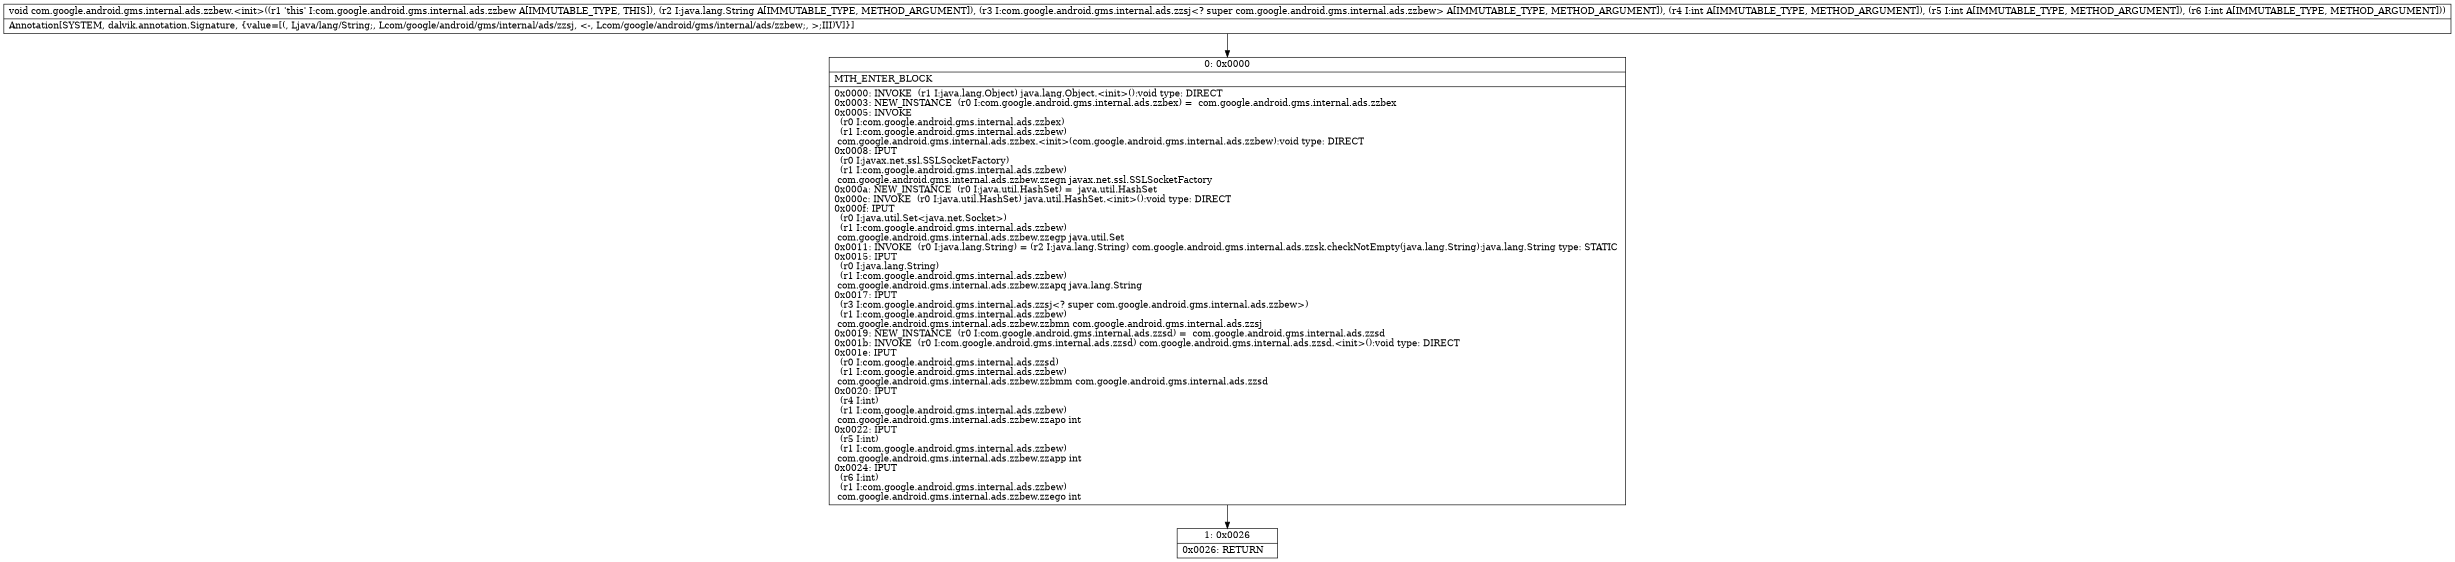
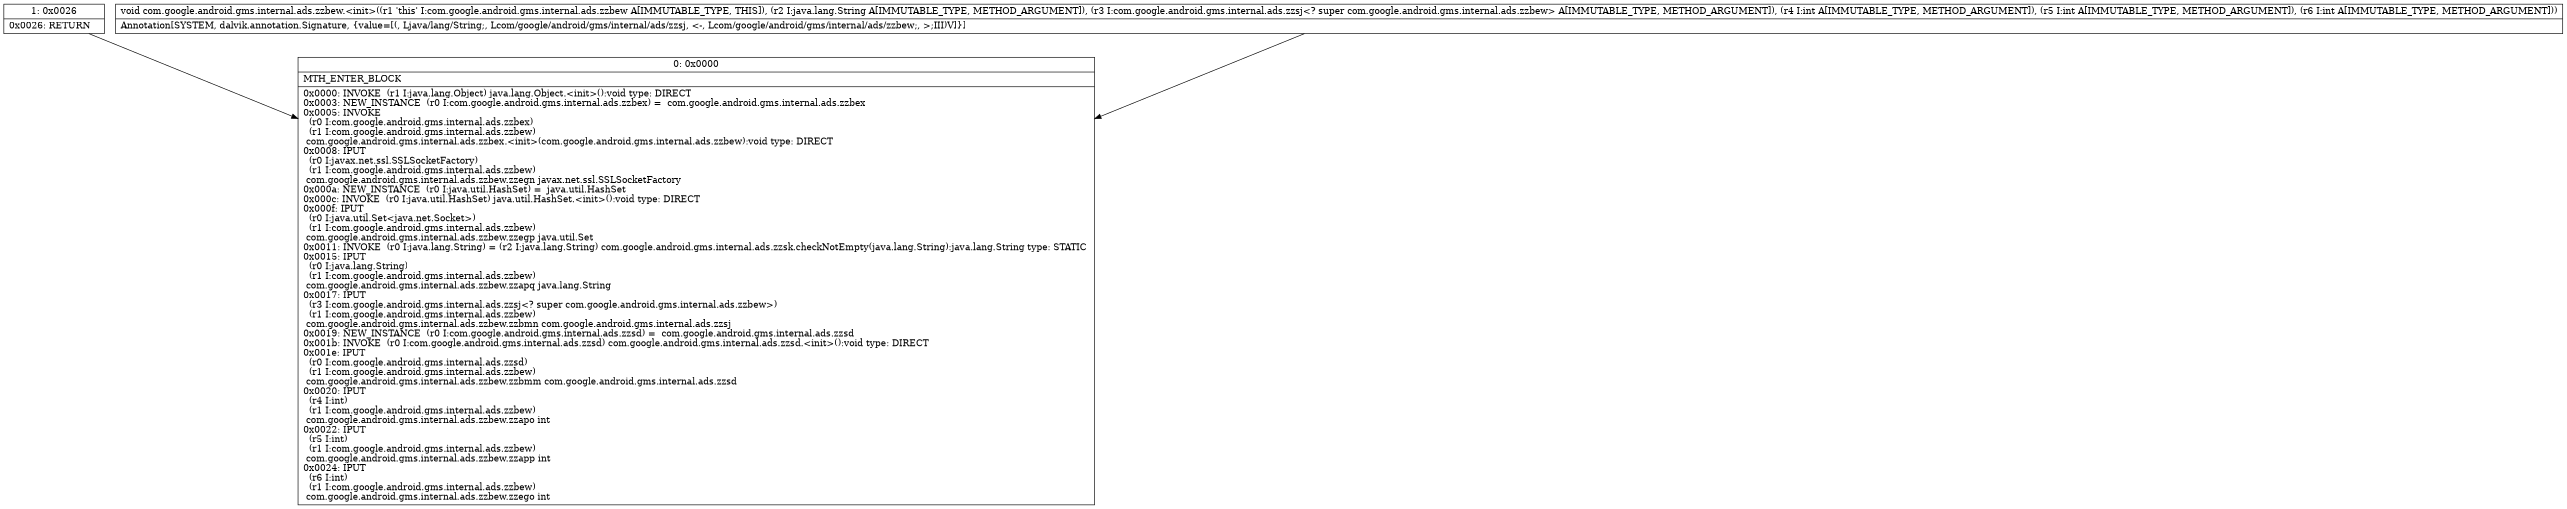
(1227, 513) -> (190, 75)
